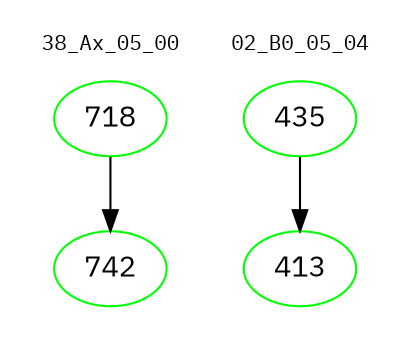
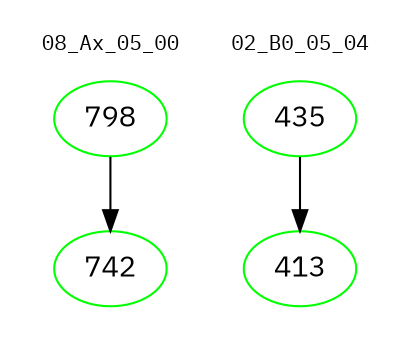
(111, 45) -> (111, 45)
(110, 119) -> (110, 119)
